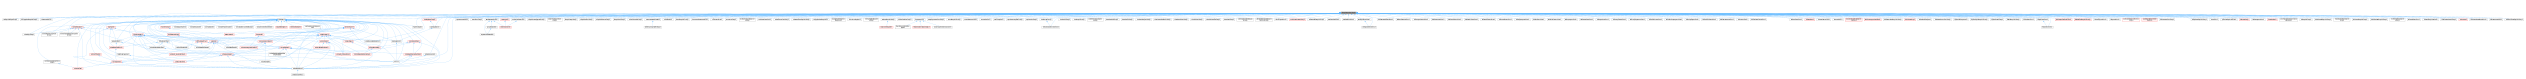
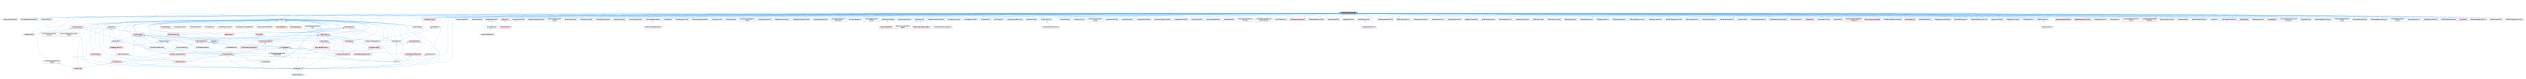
none -> (1778, 20)
none -> (2183, 20)
